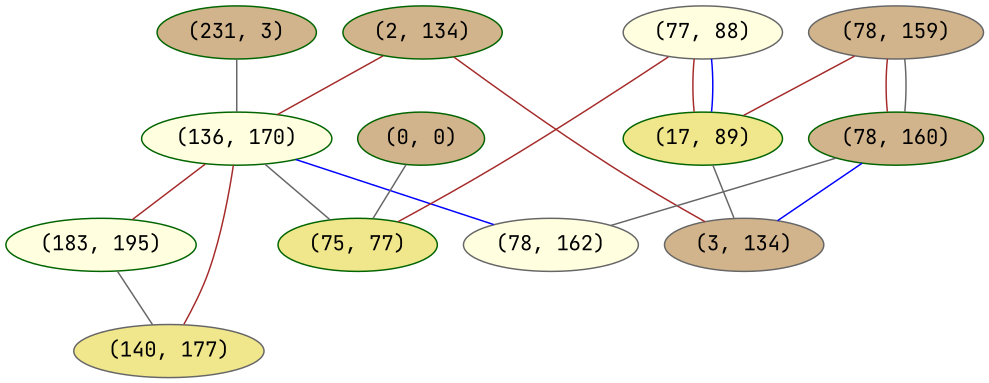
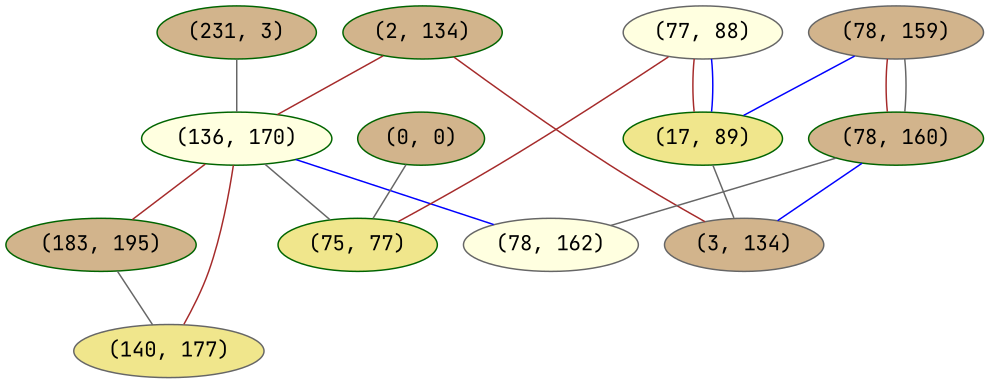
(799, 86) -> (799, 86)
(101, 245) -> (101, 245)
